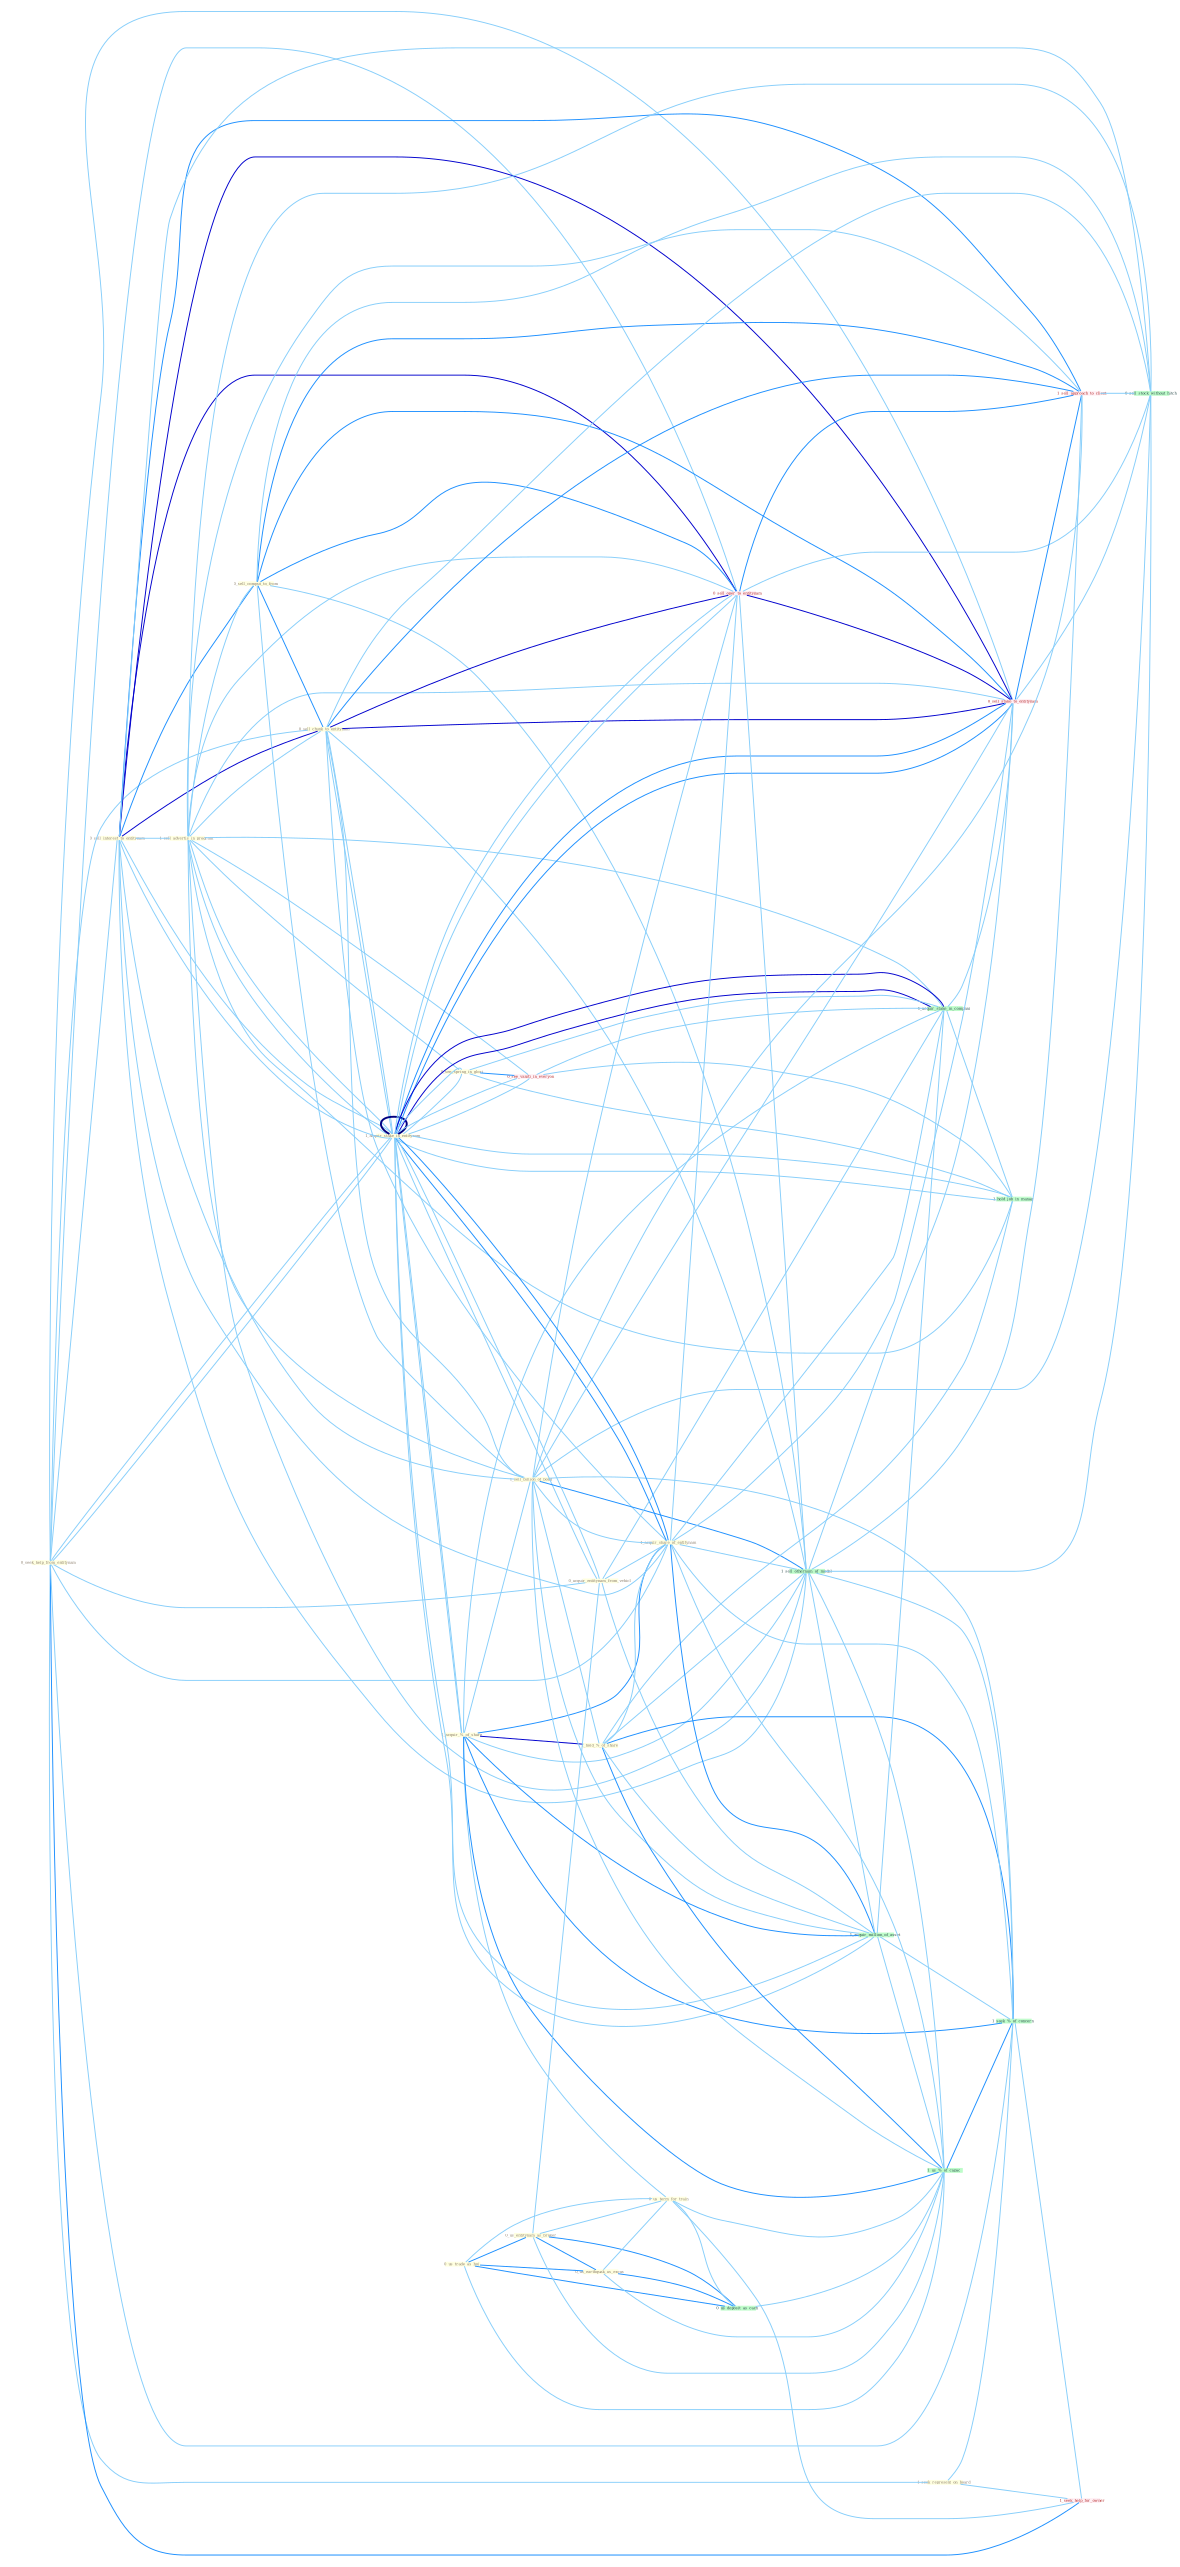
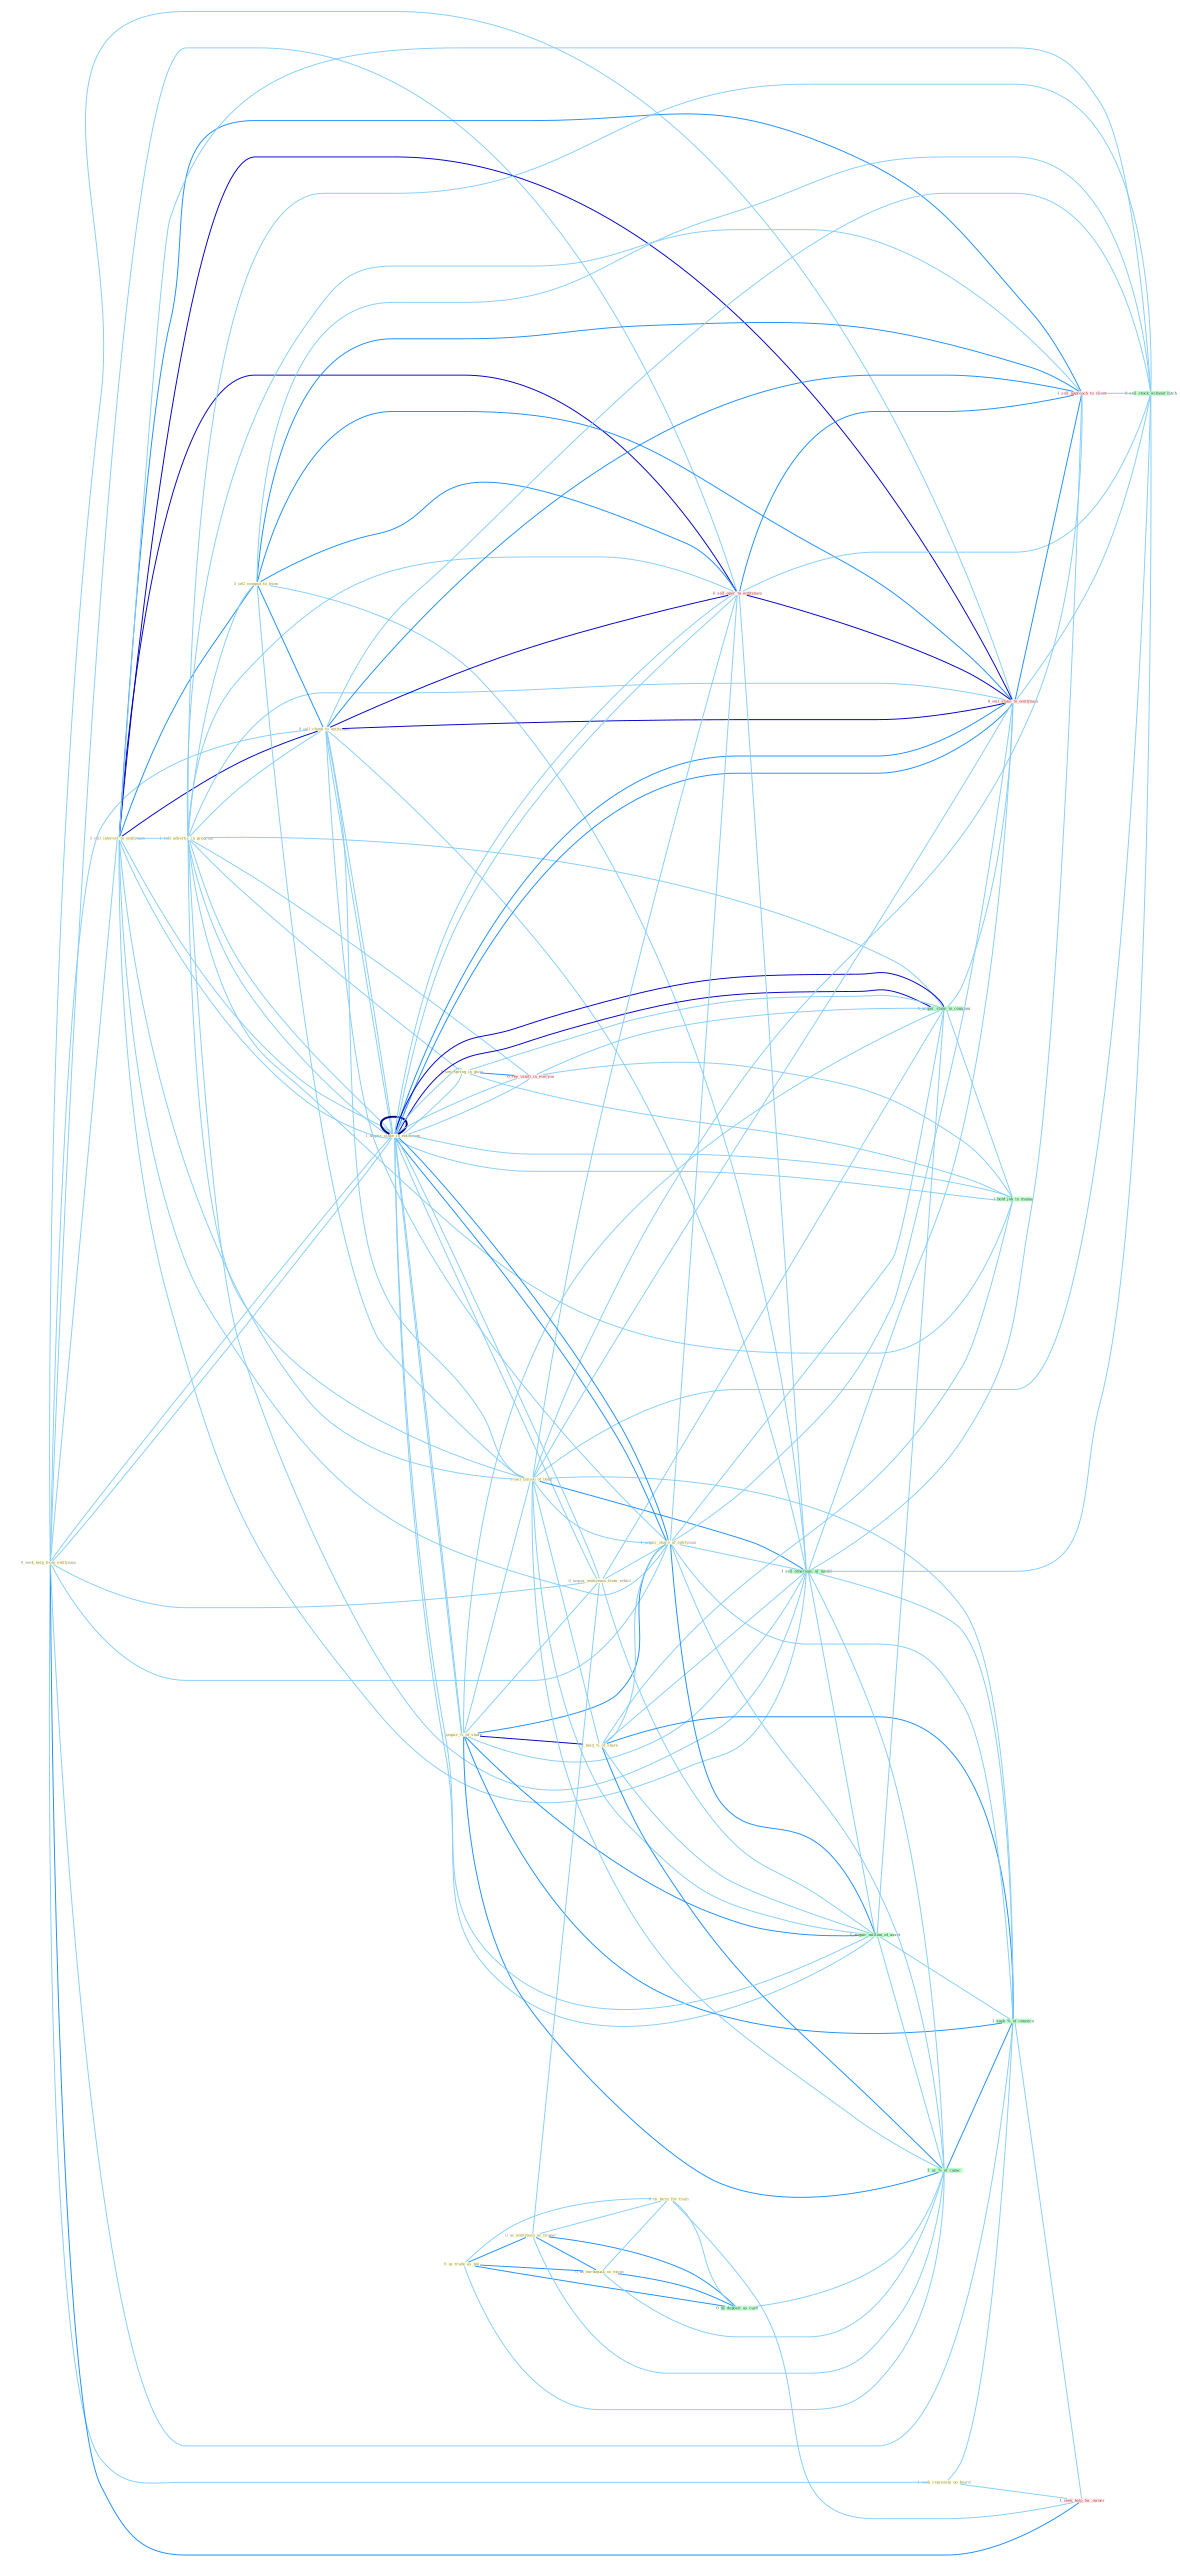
(504, 1995) -> (531, 1658)
(817, 2237) -> none
